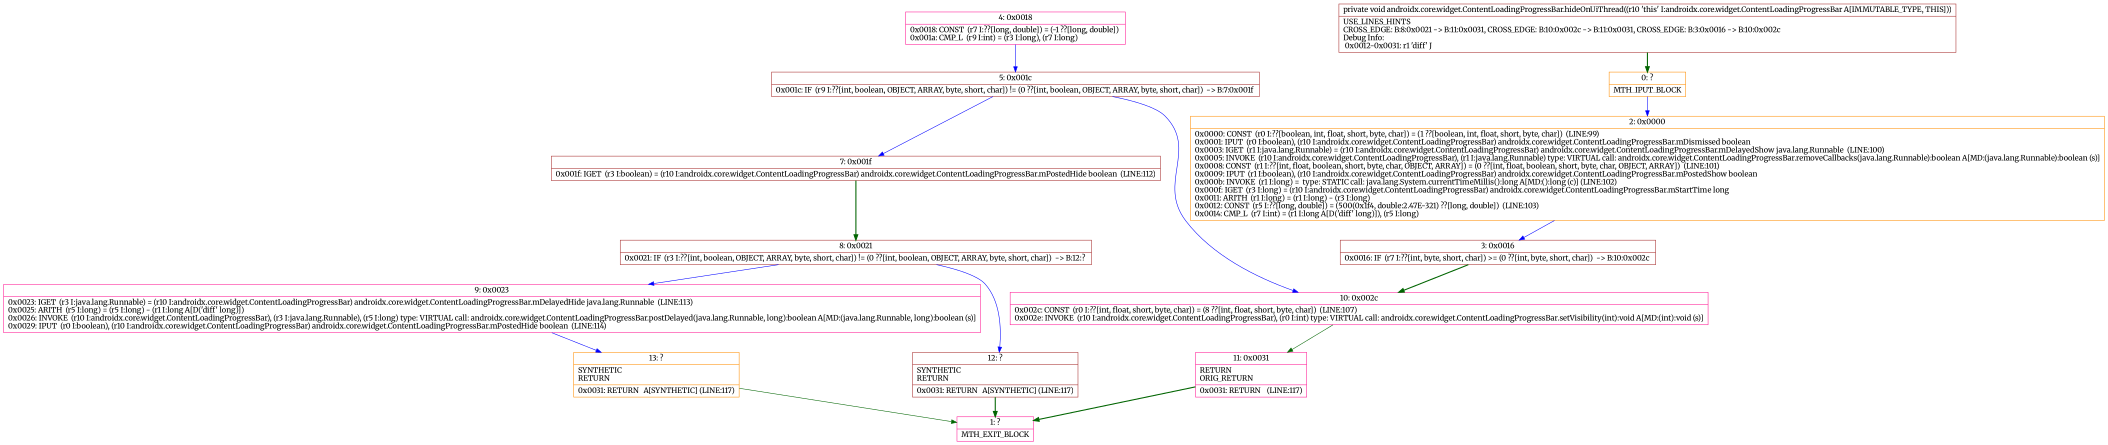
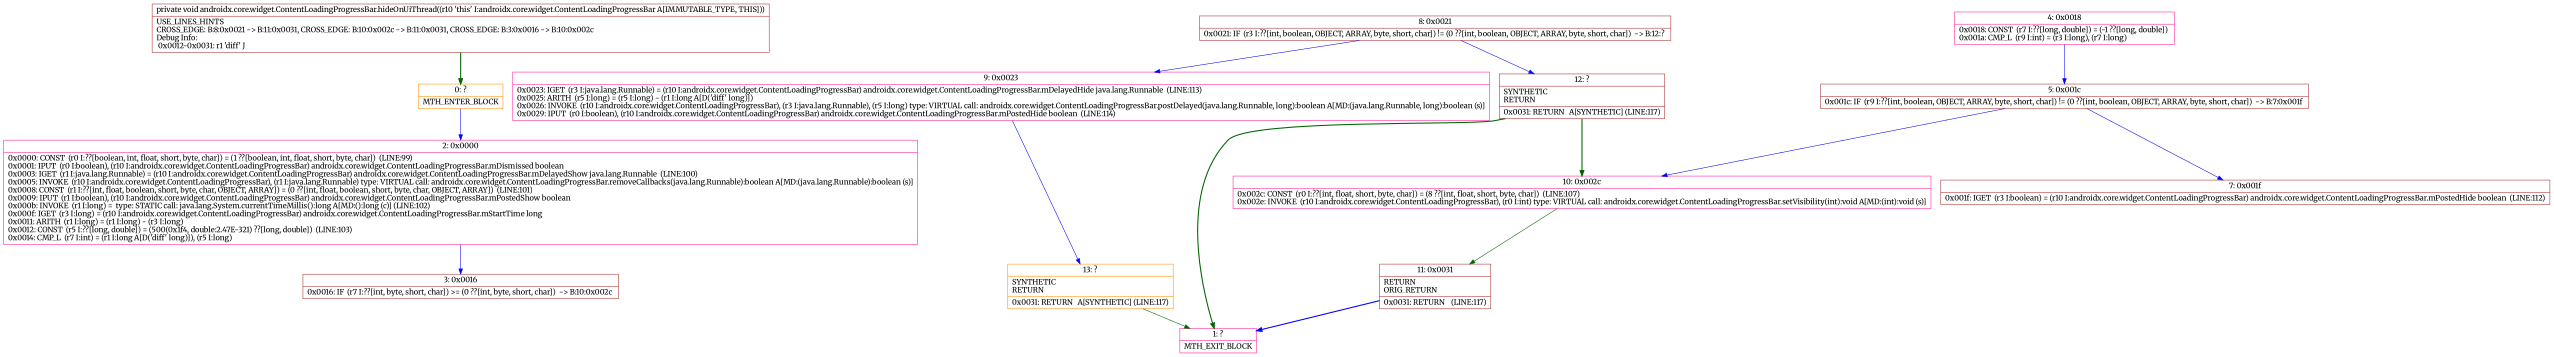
(1647, 90) -> (461, 102)
(1647, 168) -> (461, 192)
(856, 208) -> none
(1436, 278) -> (1582, 145)
(1251, 375) -> (1435, 286)
(1117, 403) -> (1321, 315)
